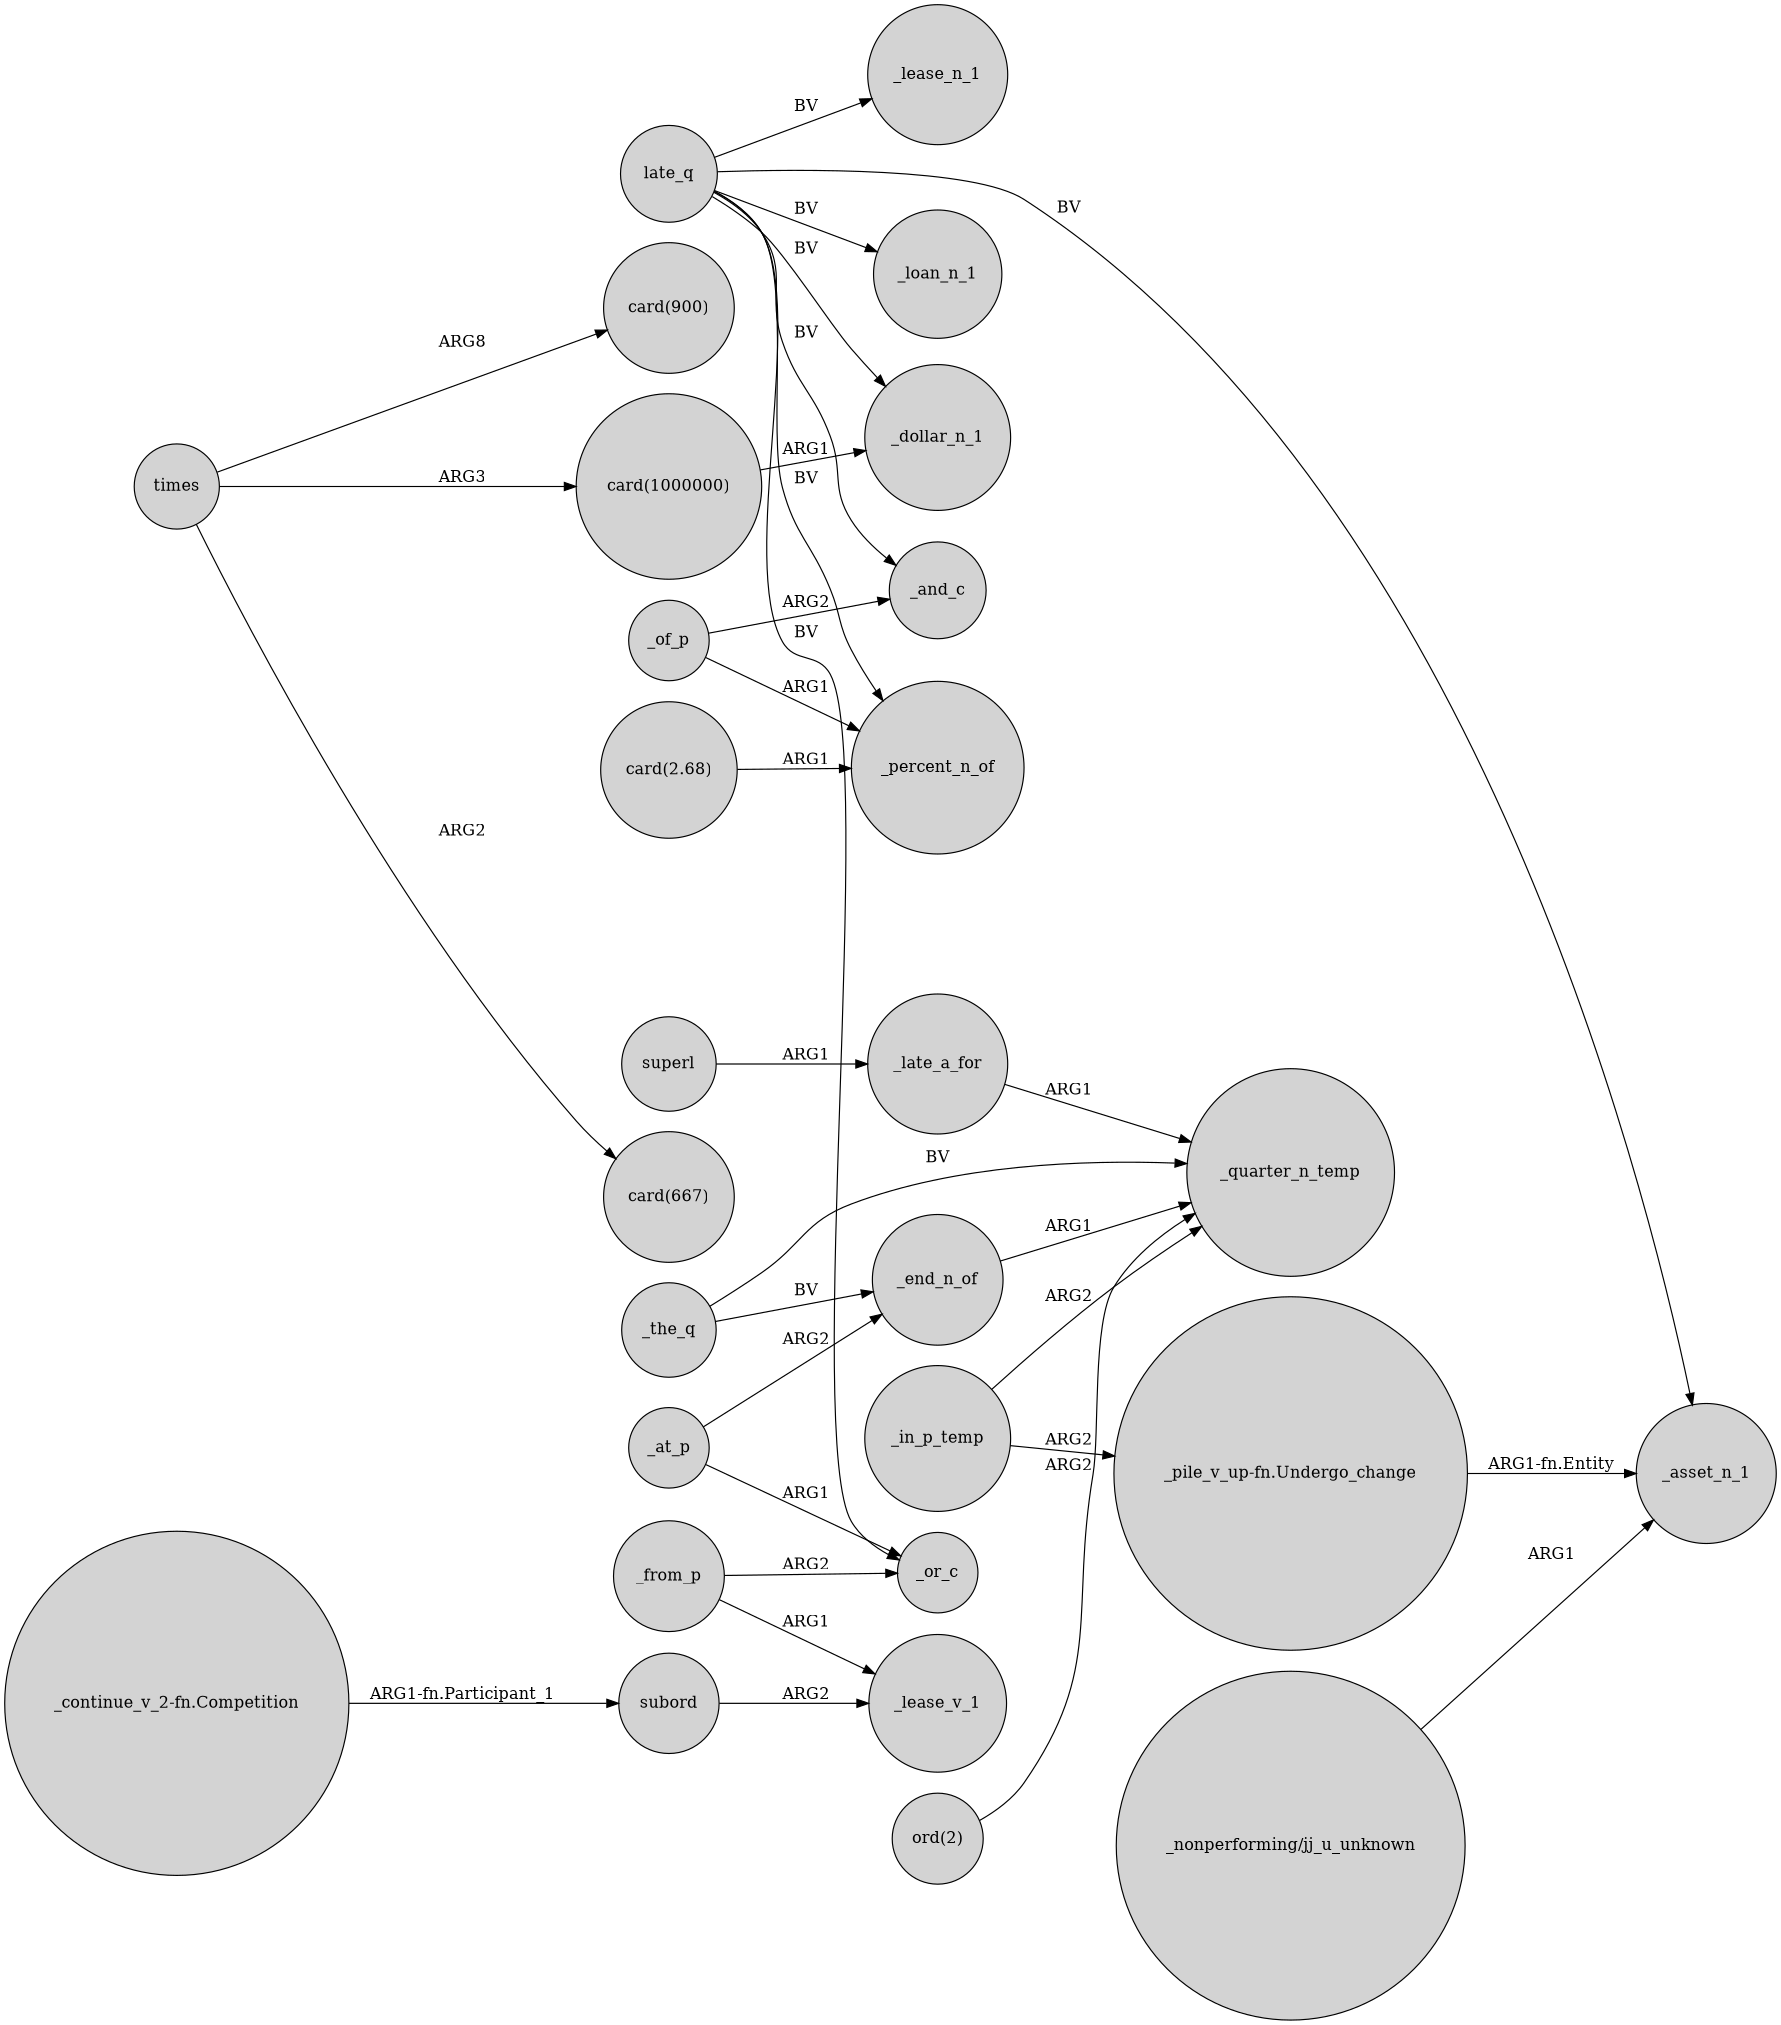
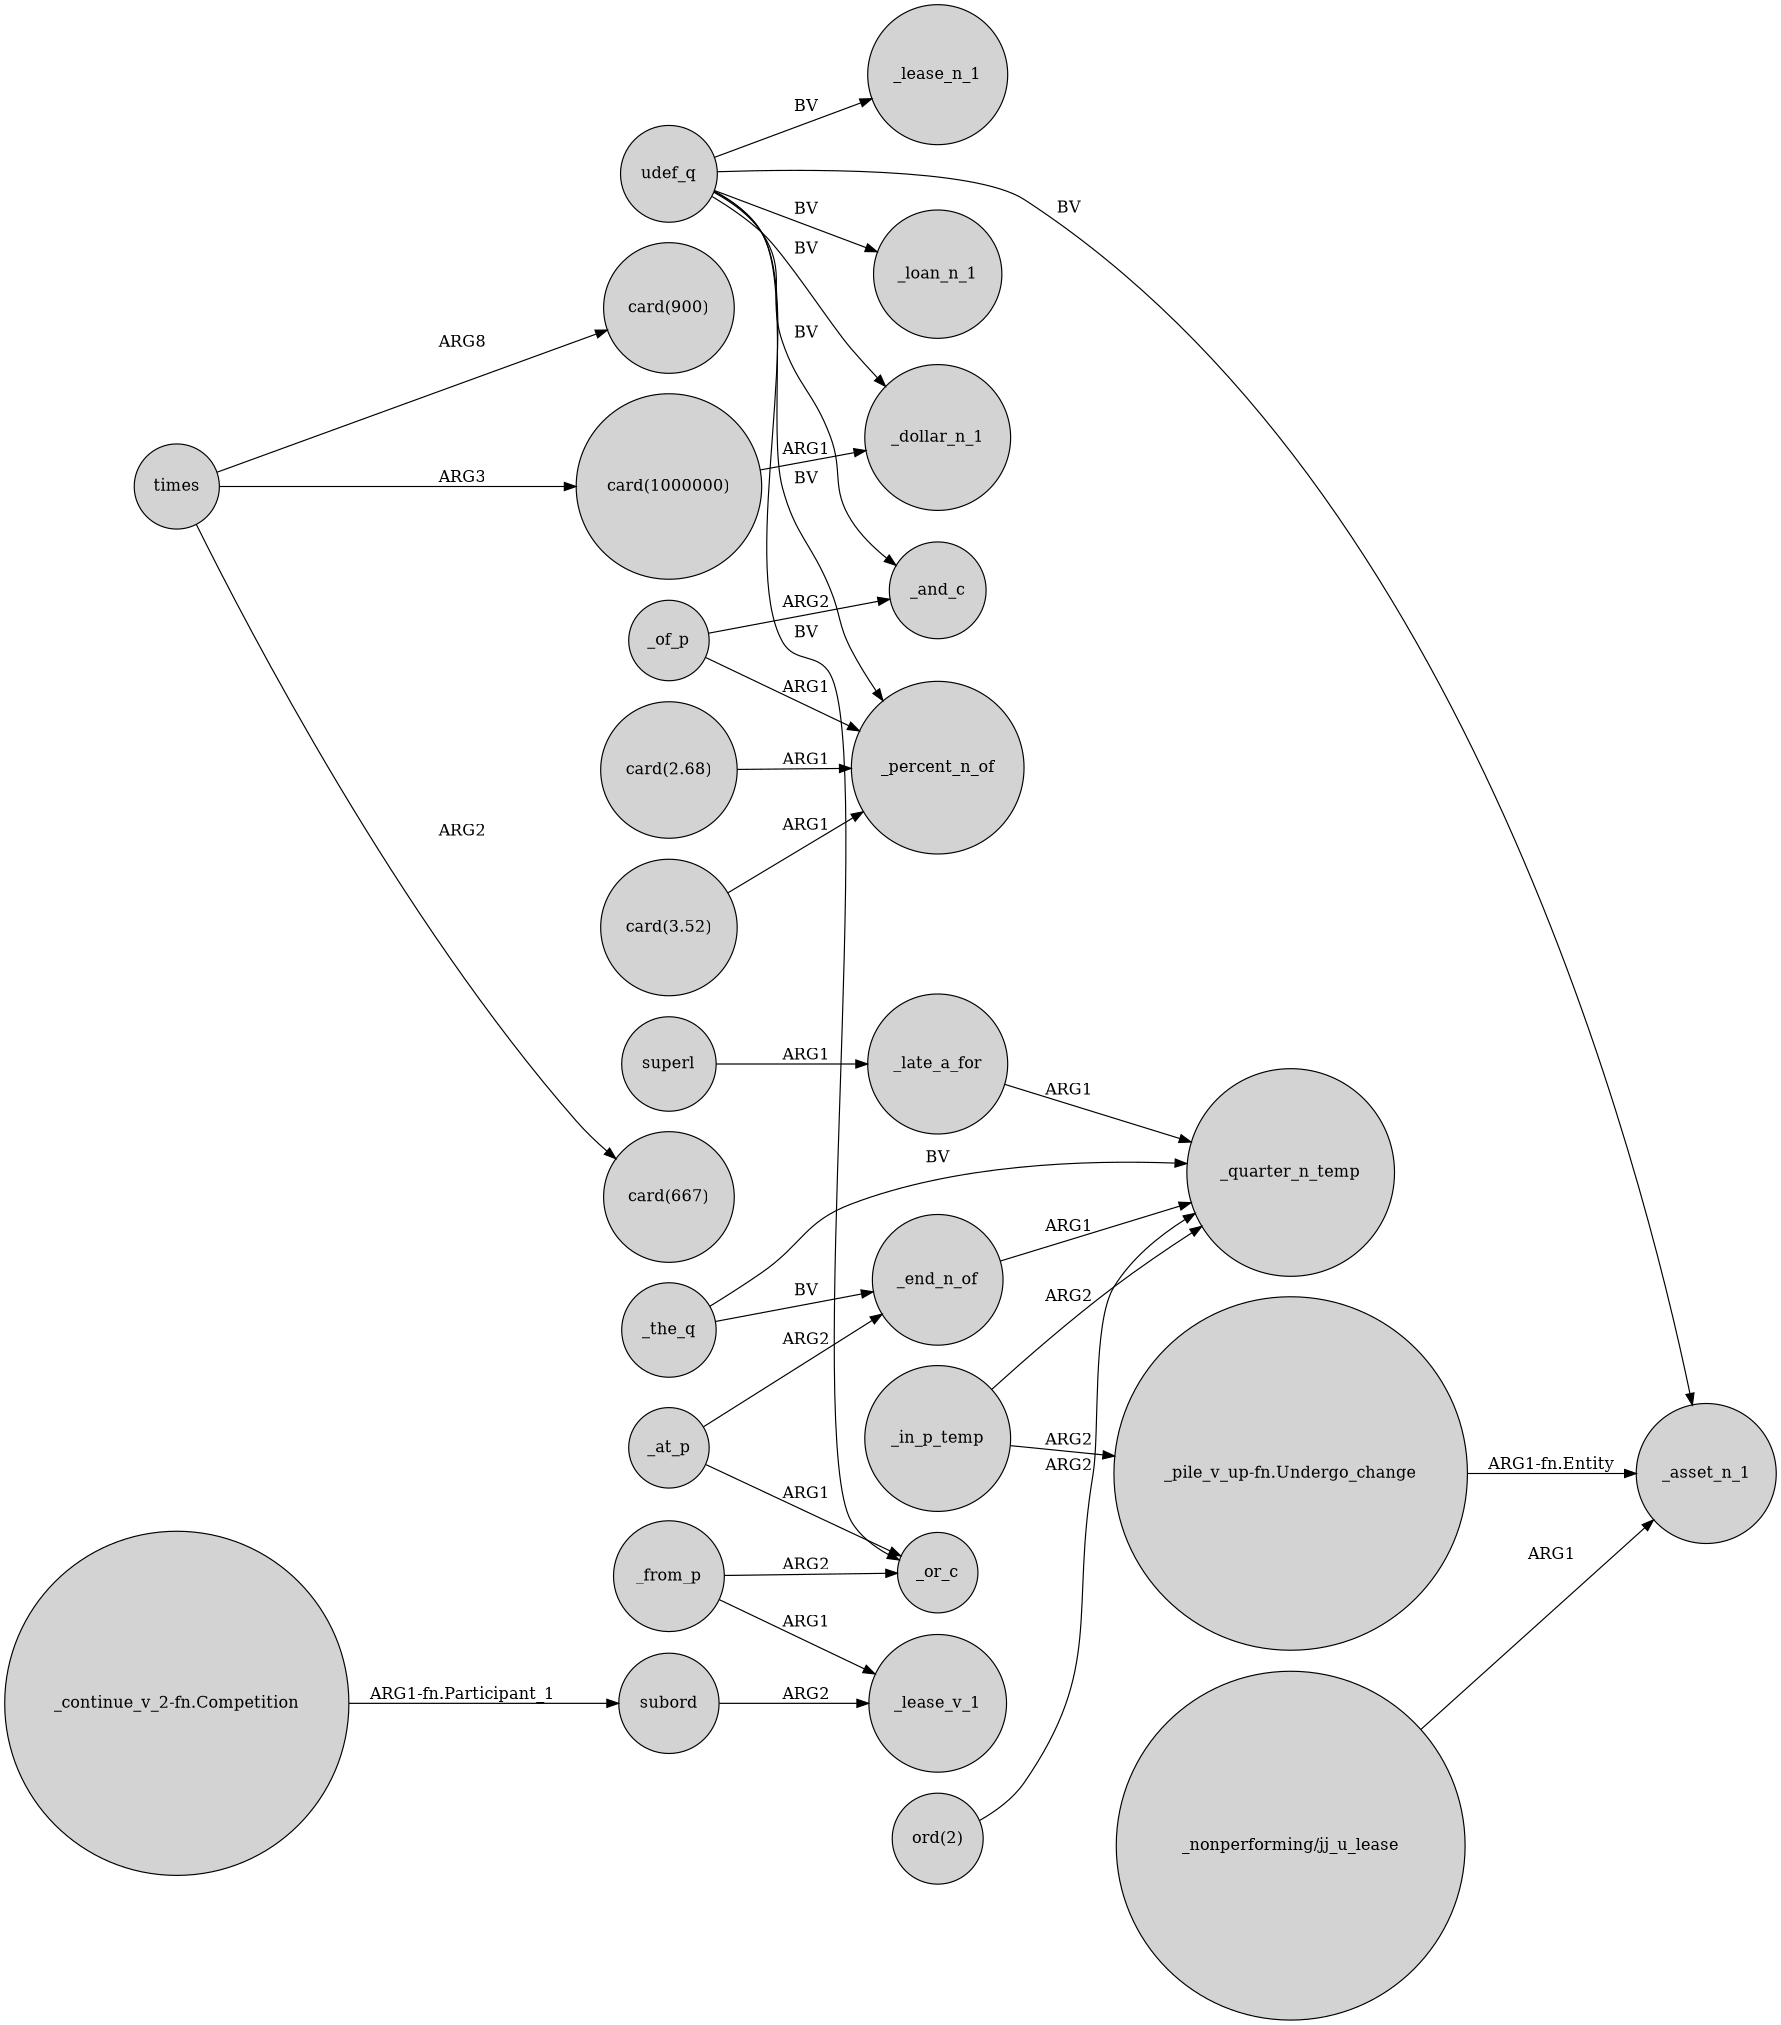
(669, 174) -> (669, 174)
none -> (669, 928)
(1291, 1846) -> (1291, 1846)
